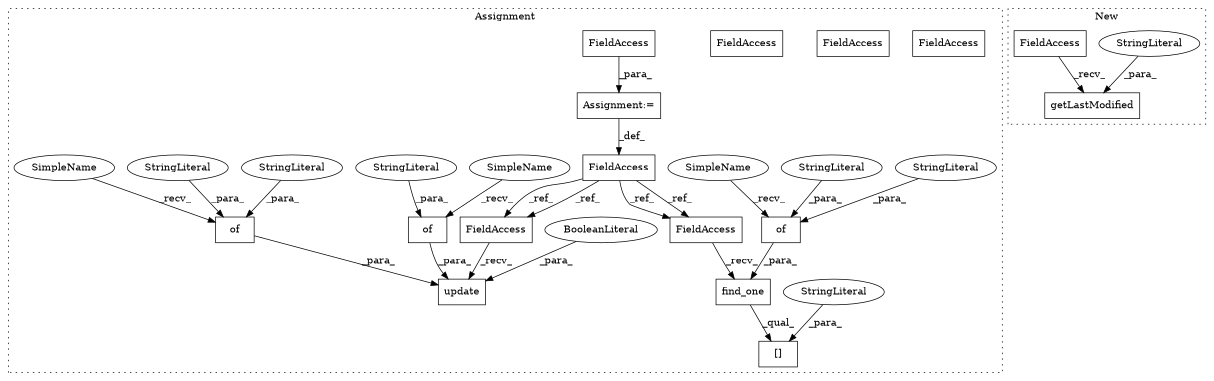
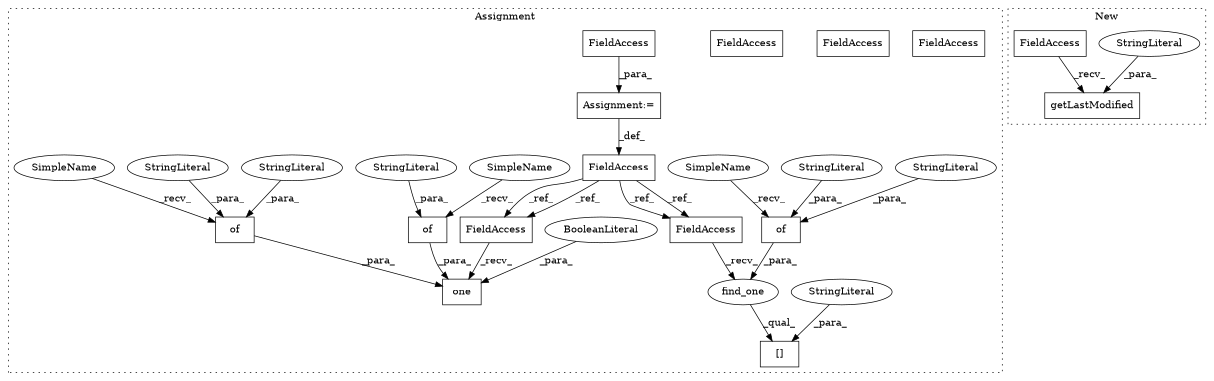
(462, 292) -> (462, 292)
(743, 292) -> (743, 292)
